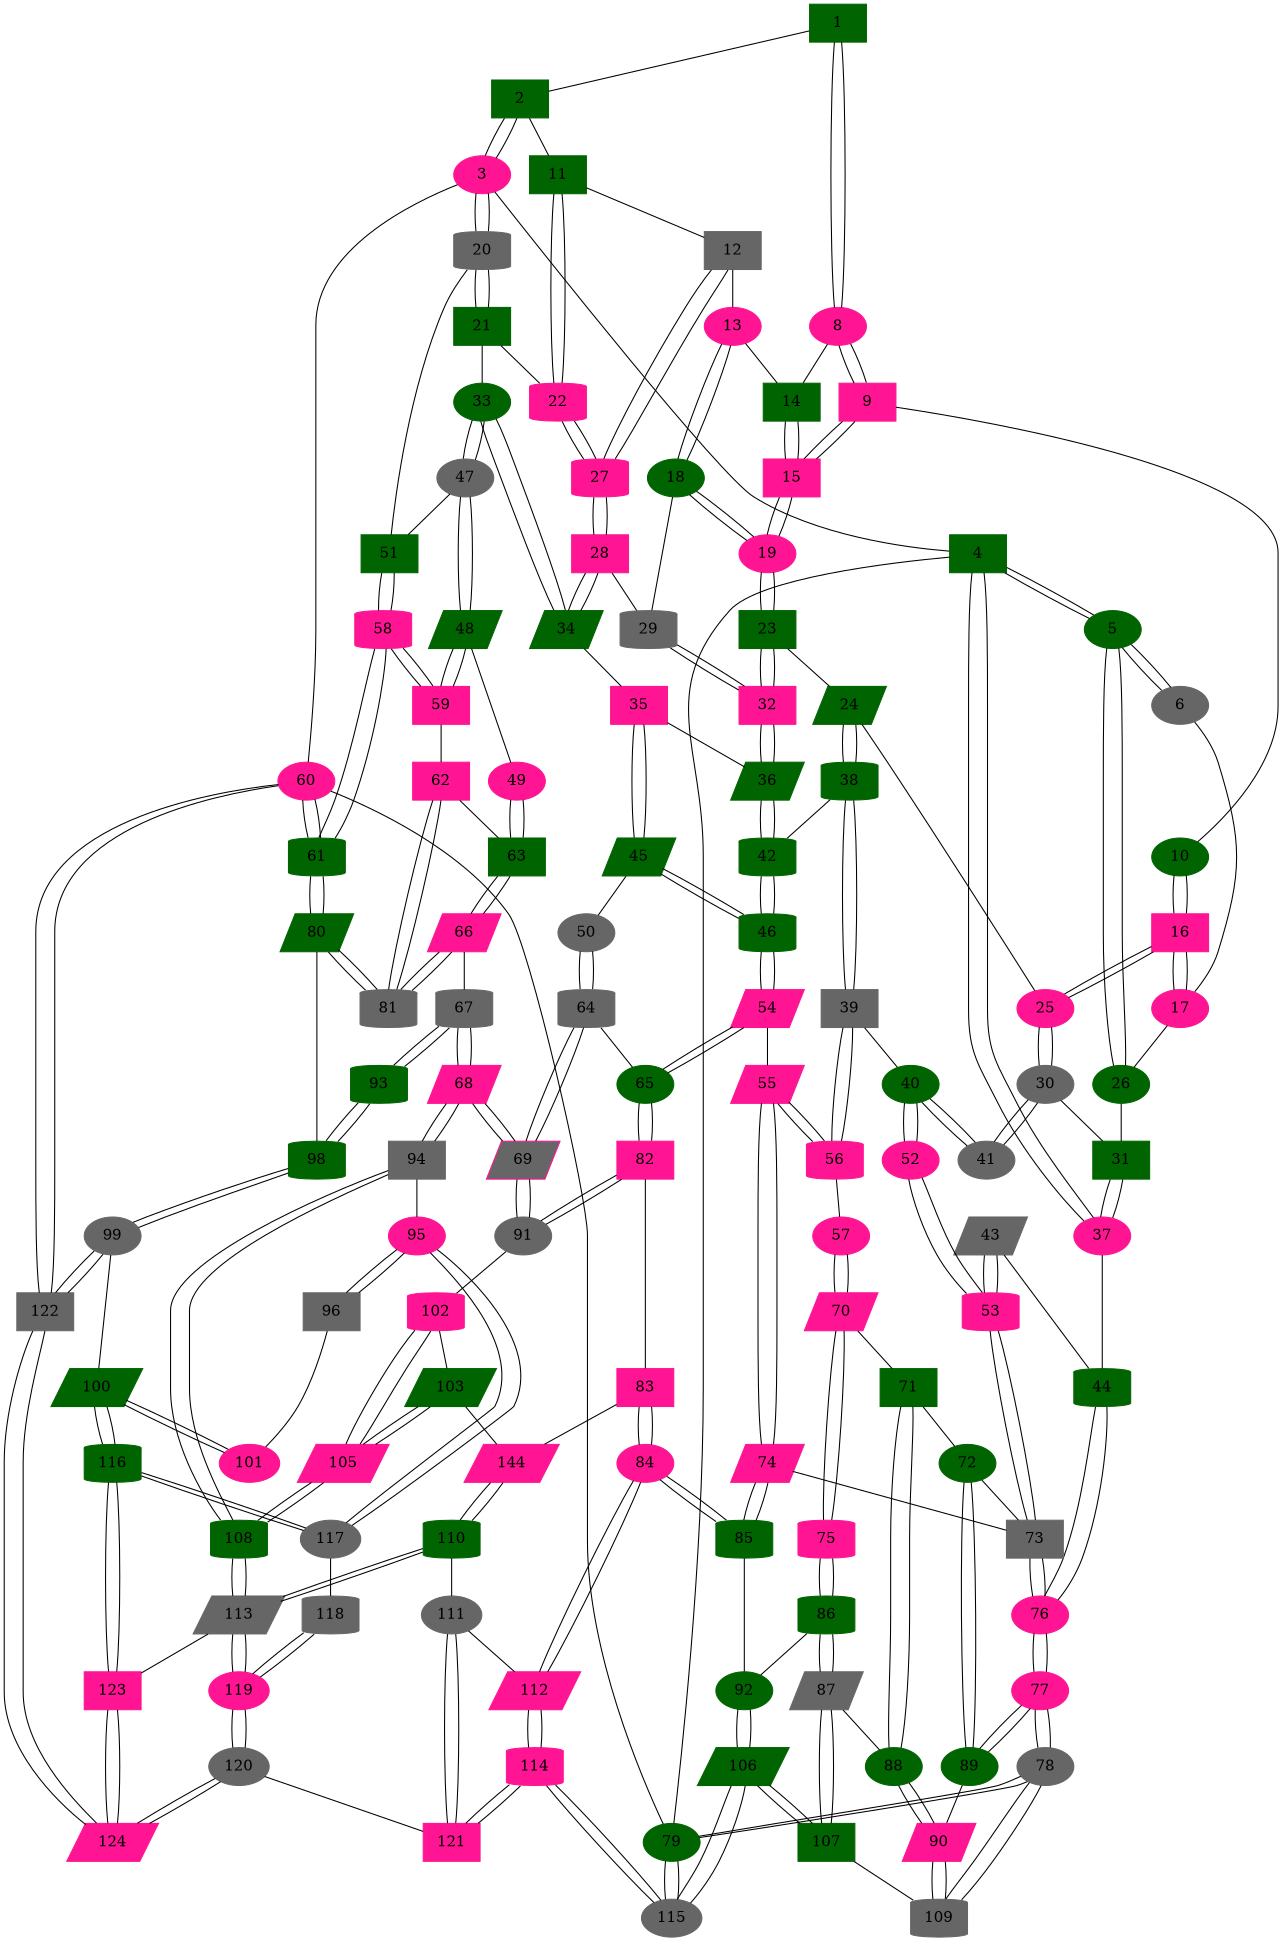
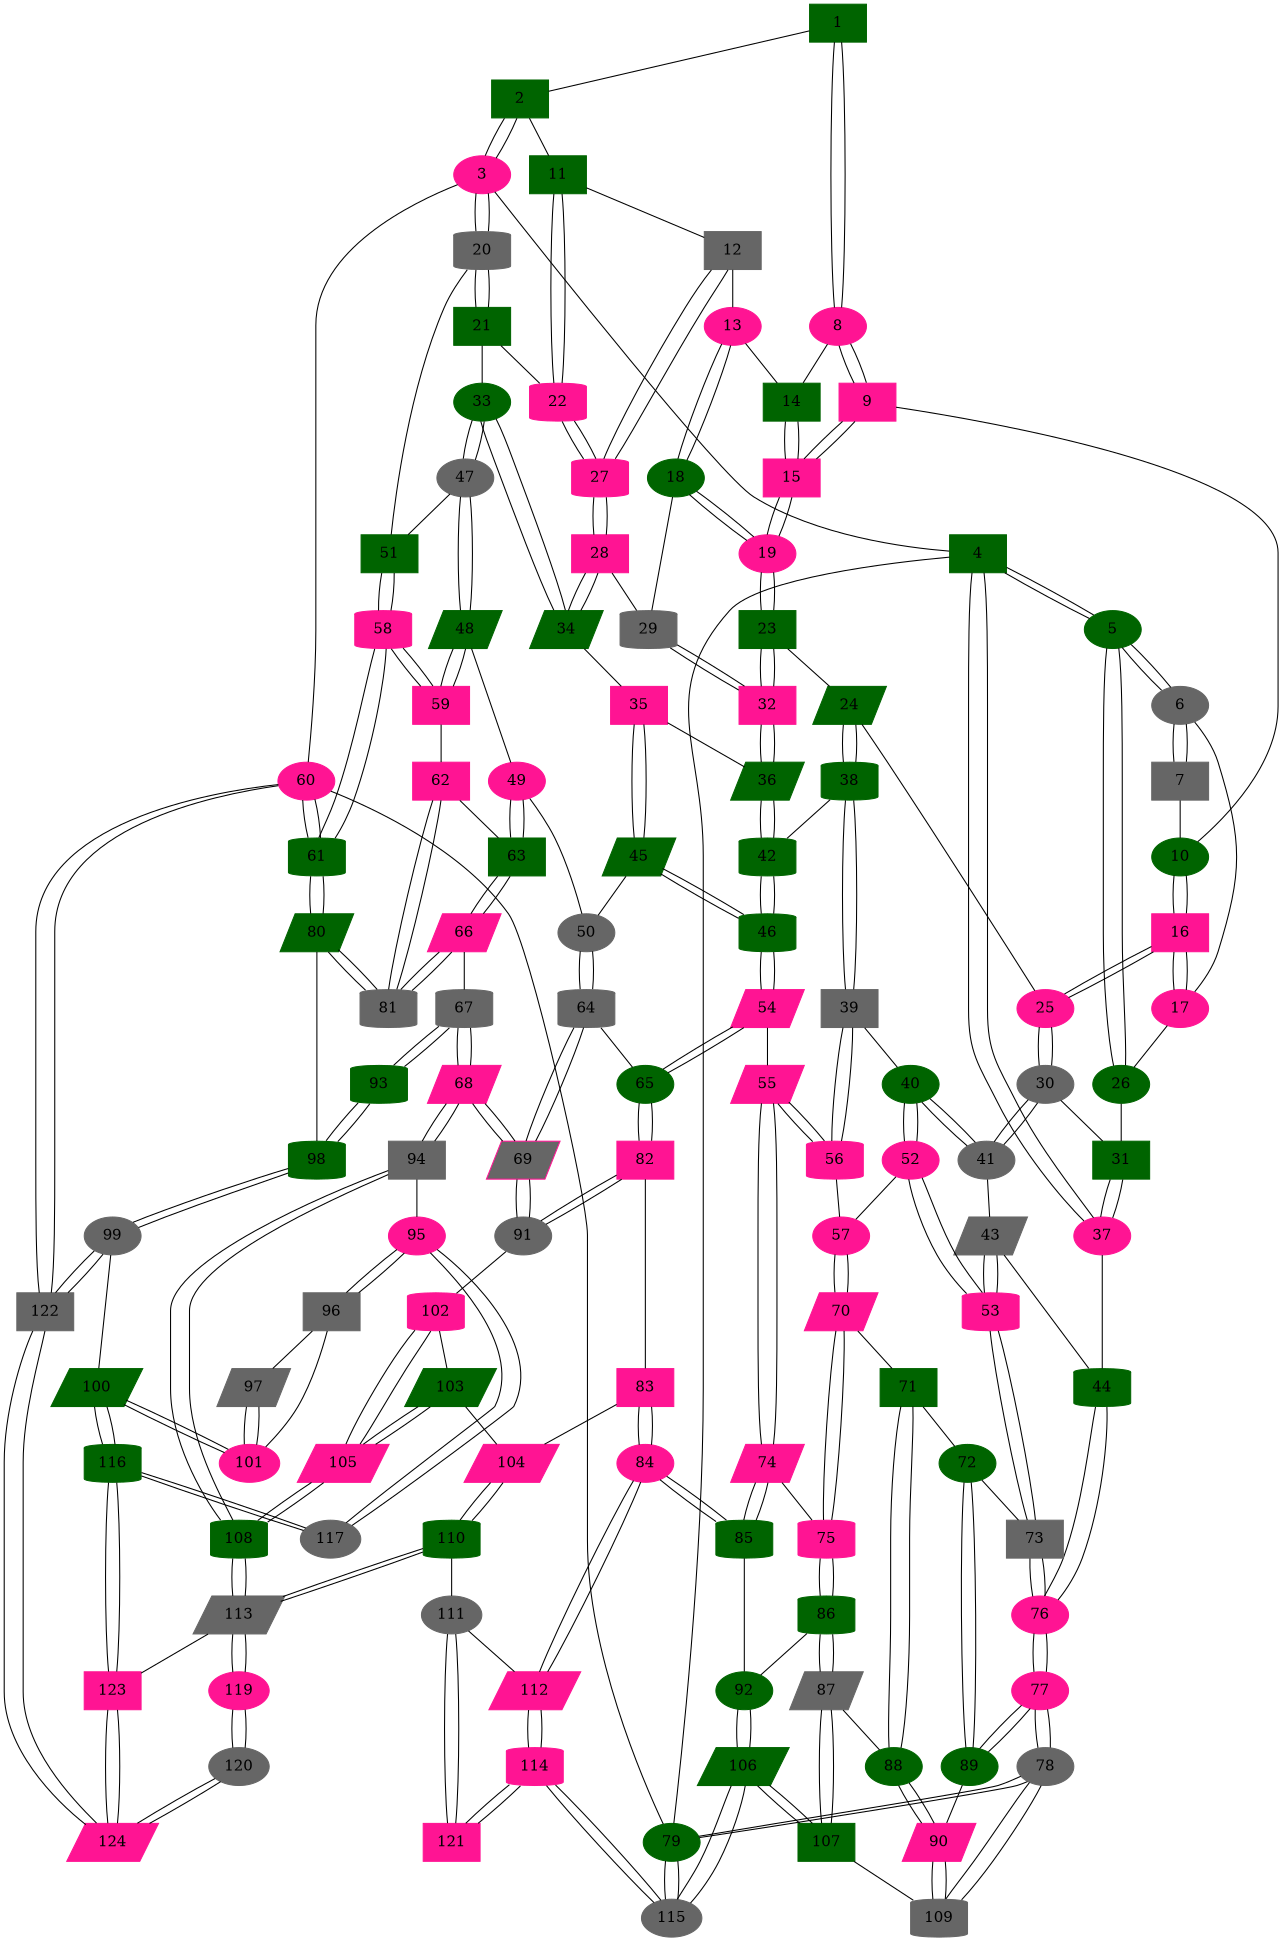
none -> (1180, 781)
none -> (562, 853)
none -> (876, 1198)
none -> (989, 1198)
none -> (254, 1388)
(512, 1463) -> (512, 1463)
(900, 1501) -> (797, 1501)
(331, 1615) -> none
(344, 1804) -> none
